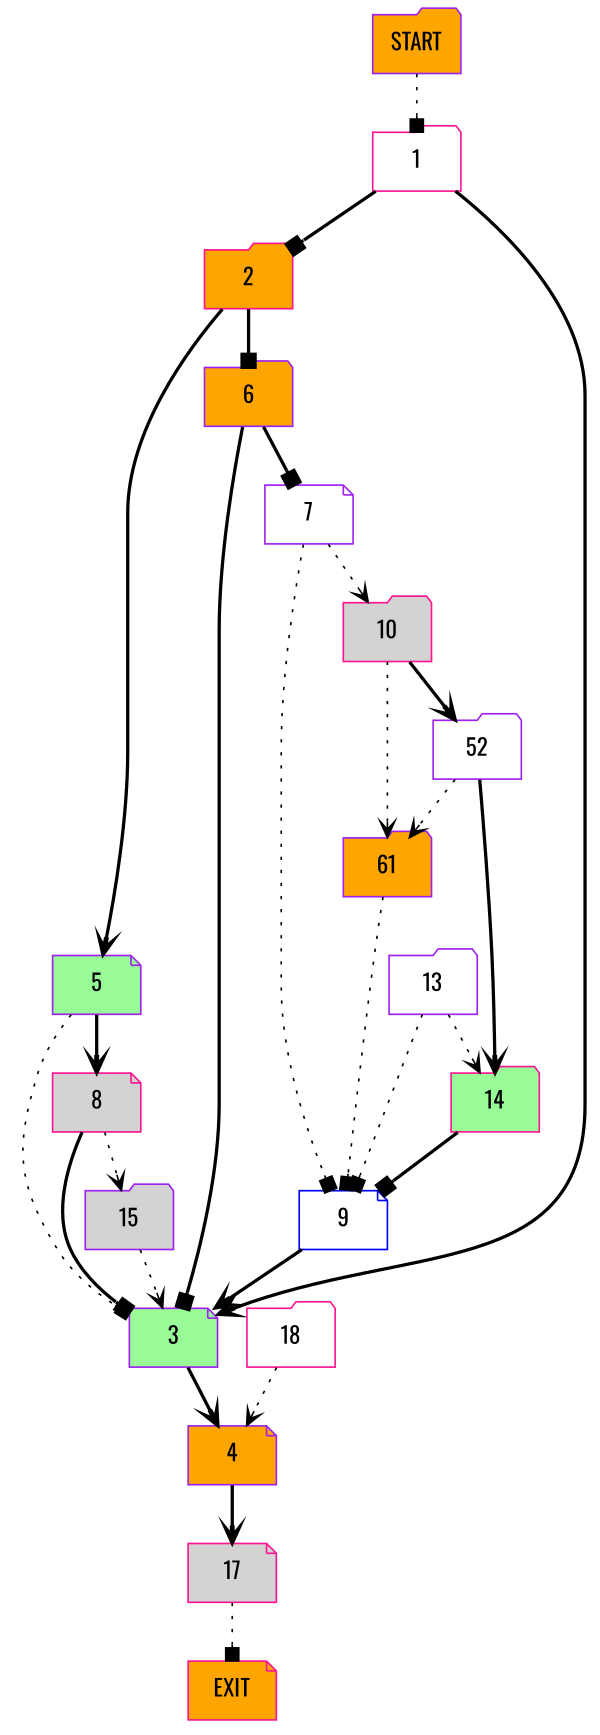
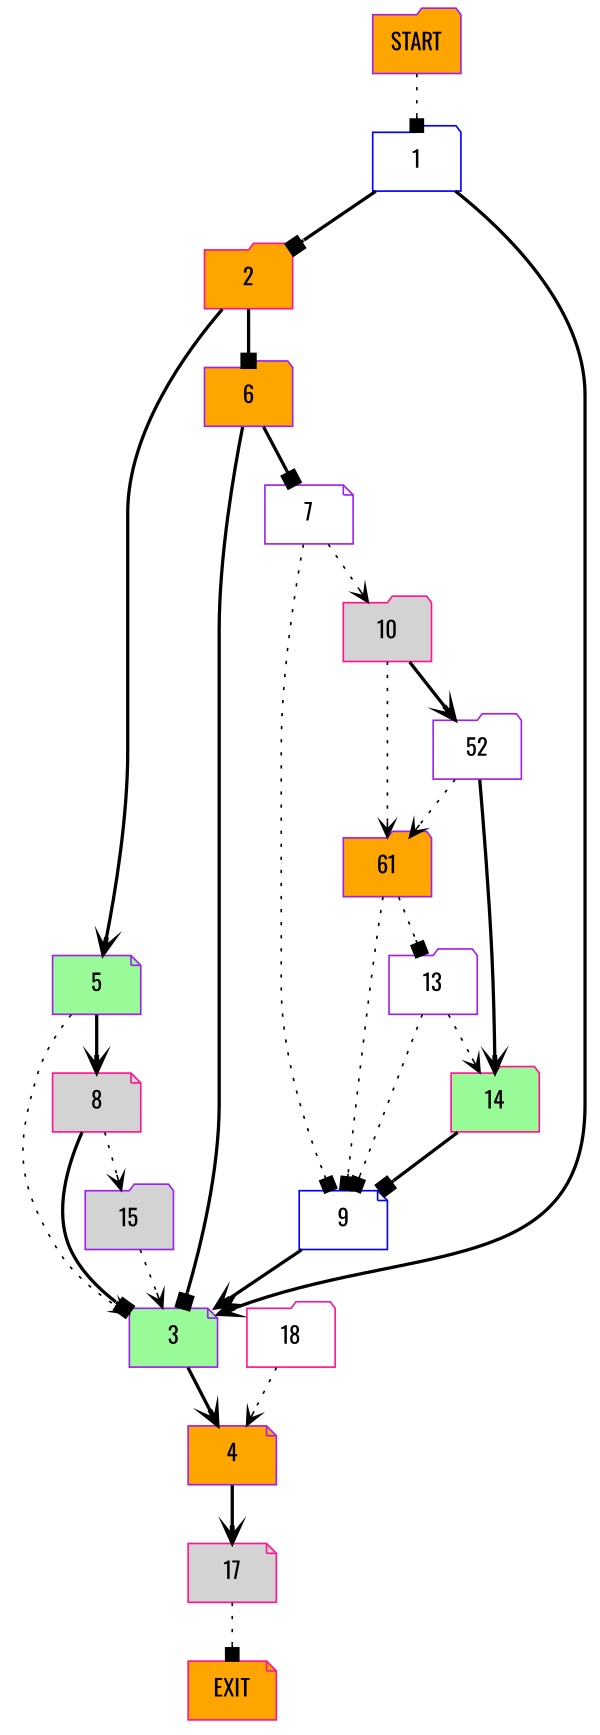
(417, 162) -> (417, 162)
none -> (407, 919)
(25, 1170) -> (25, 1170)
